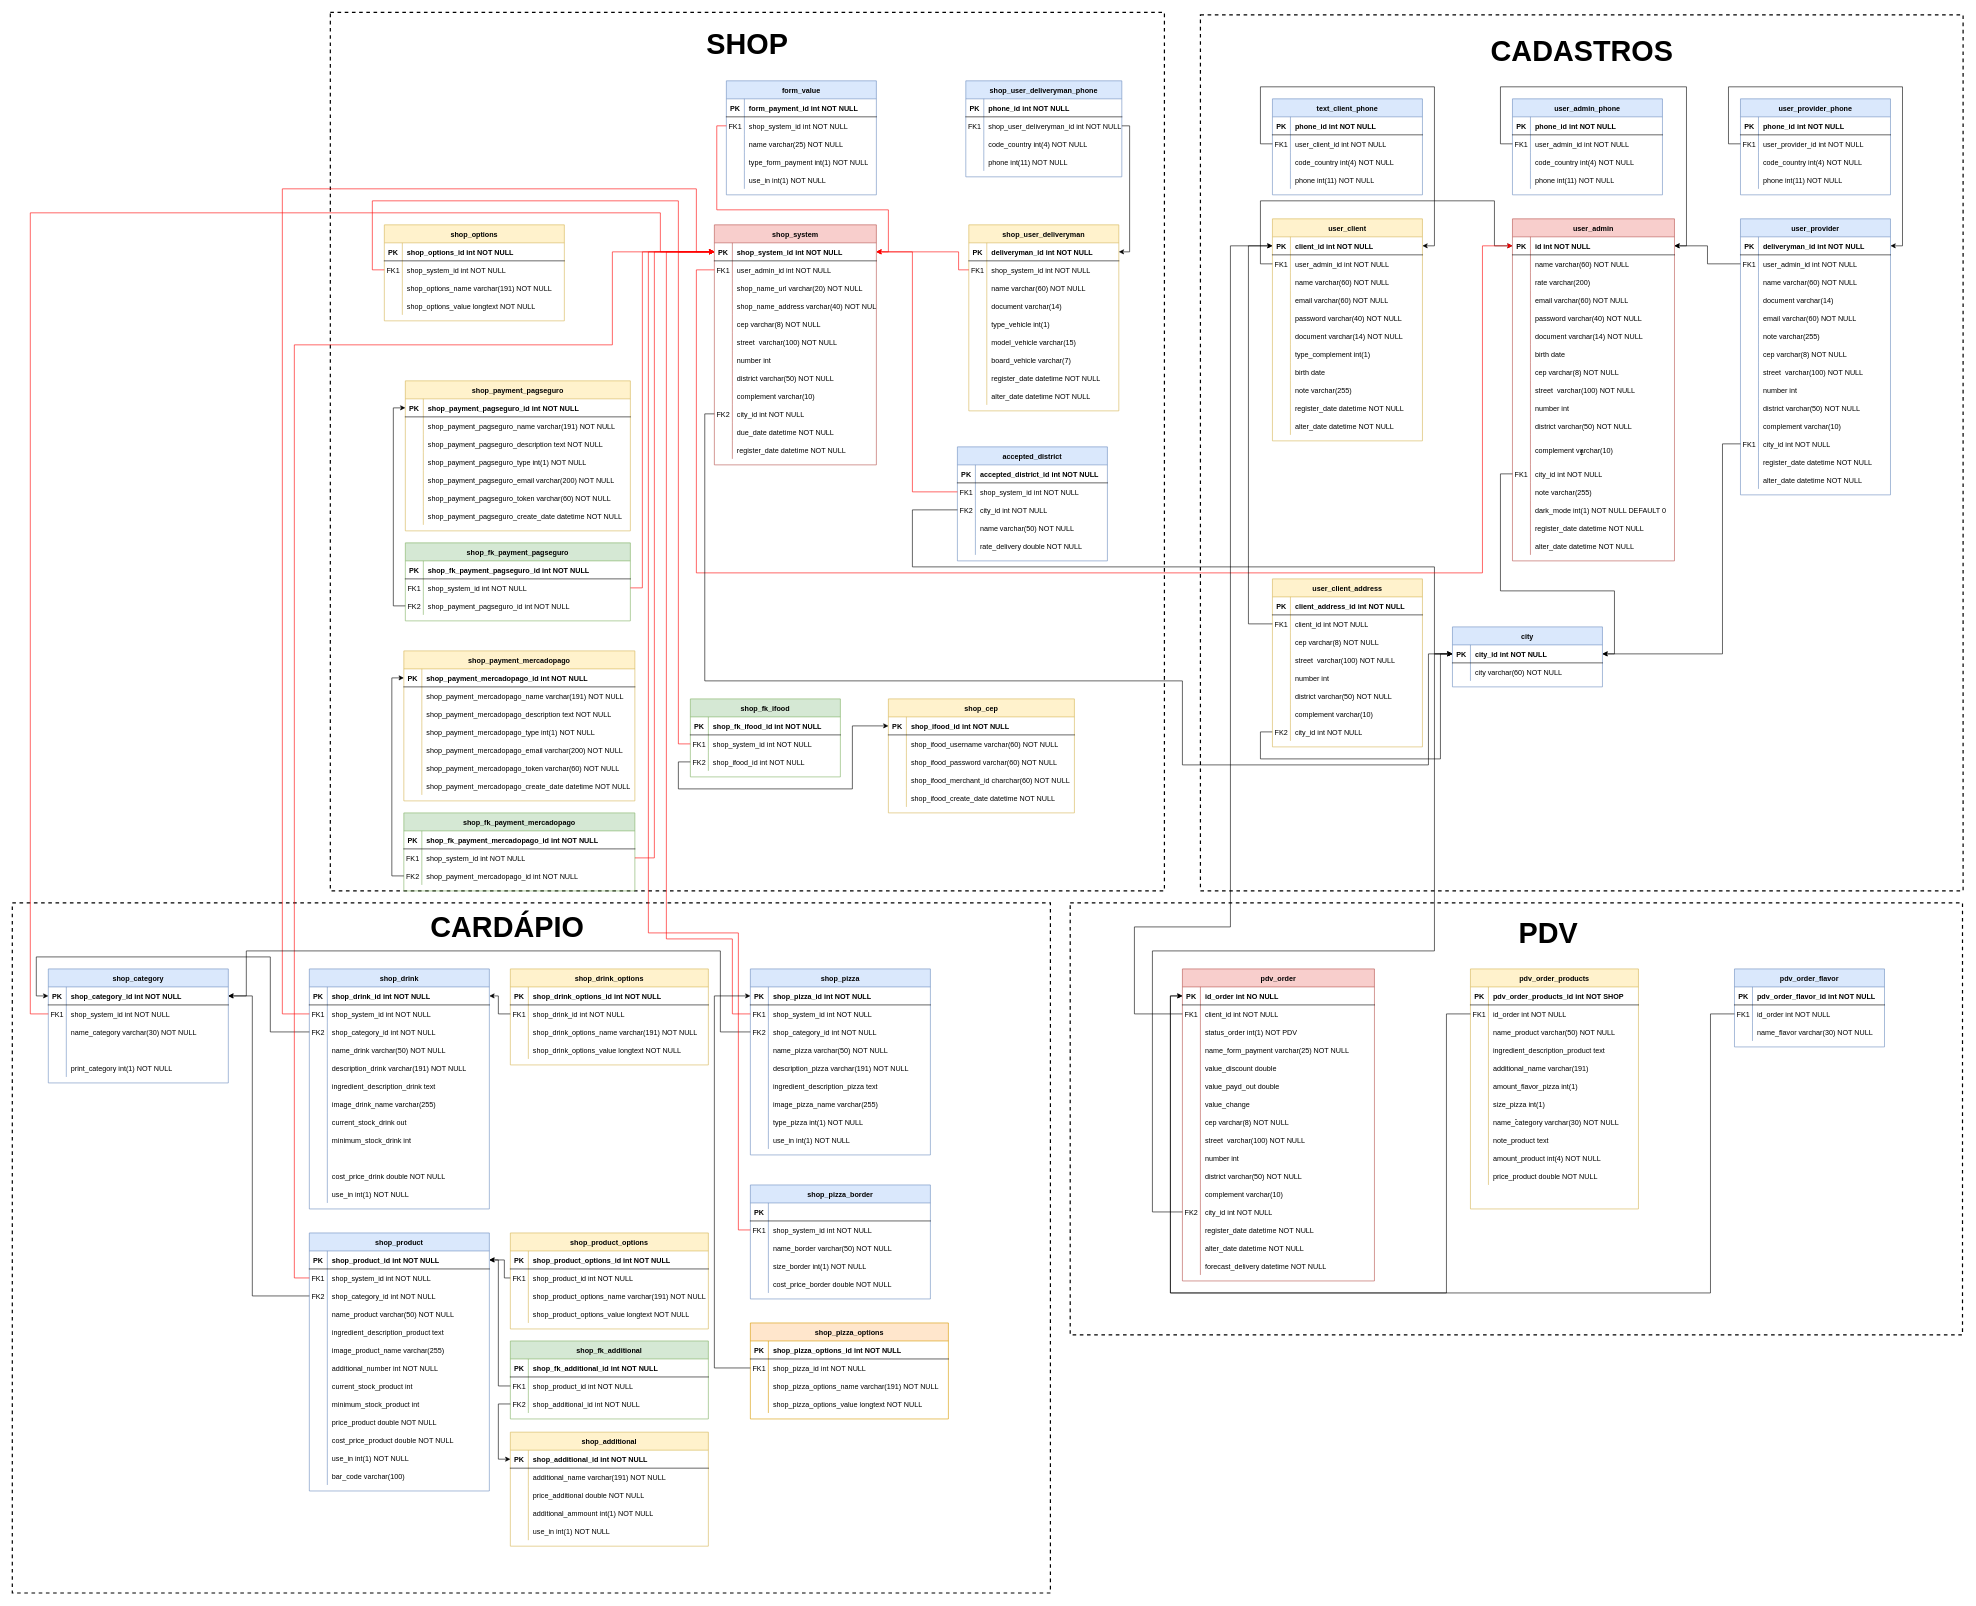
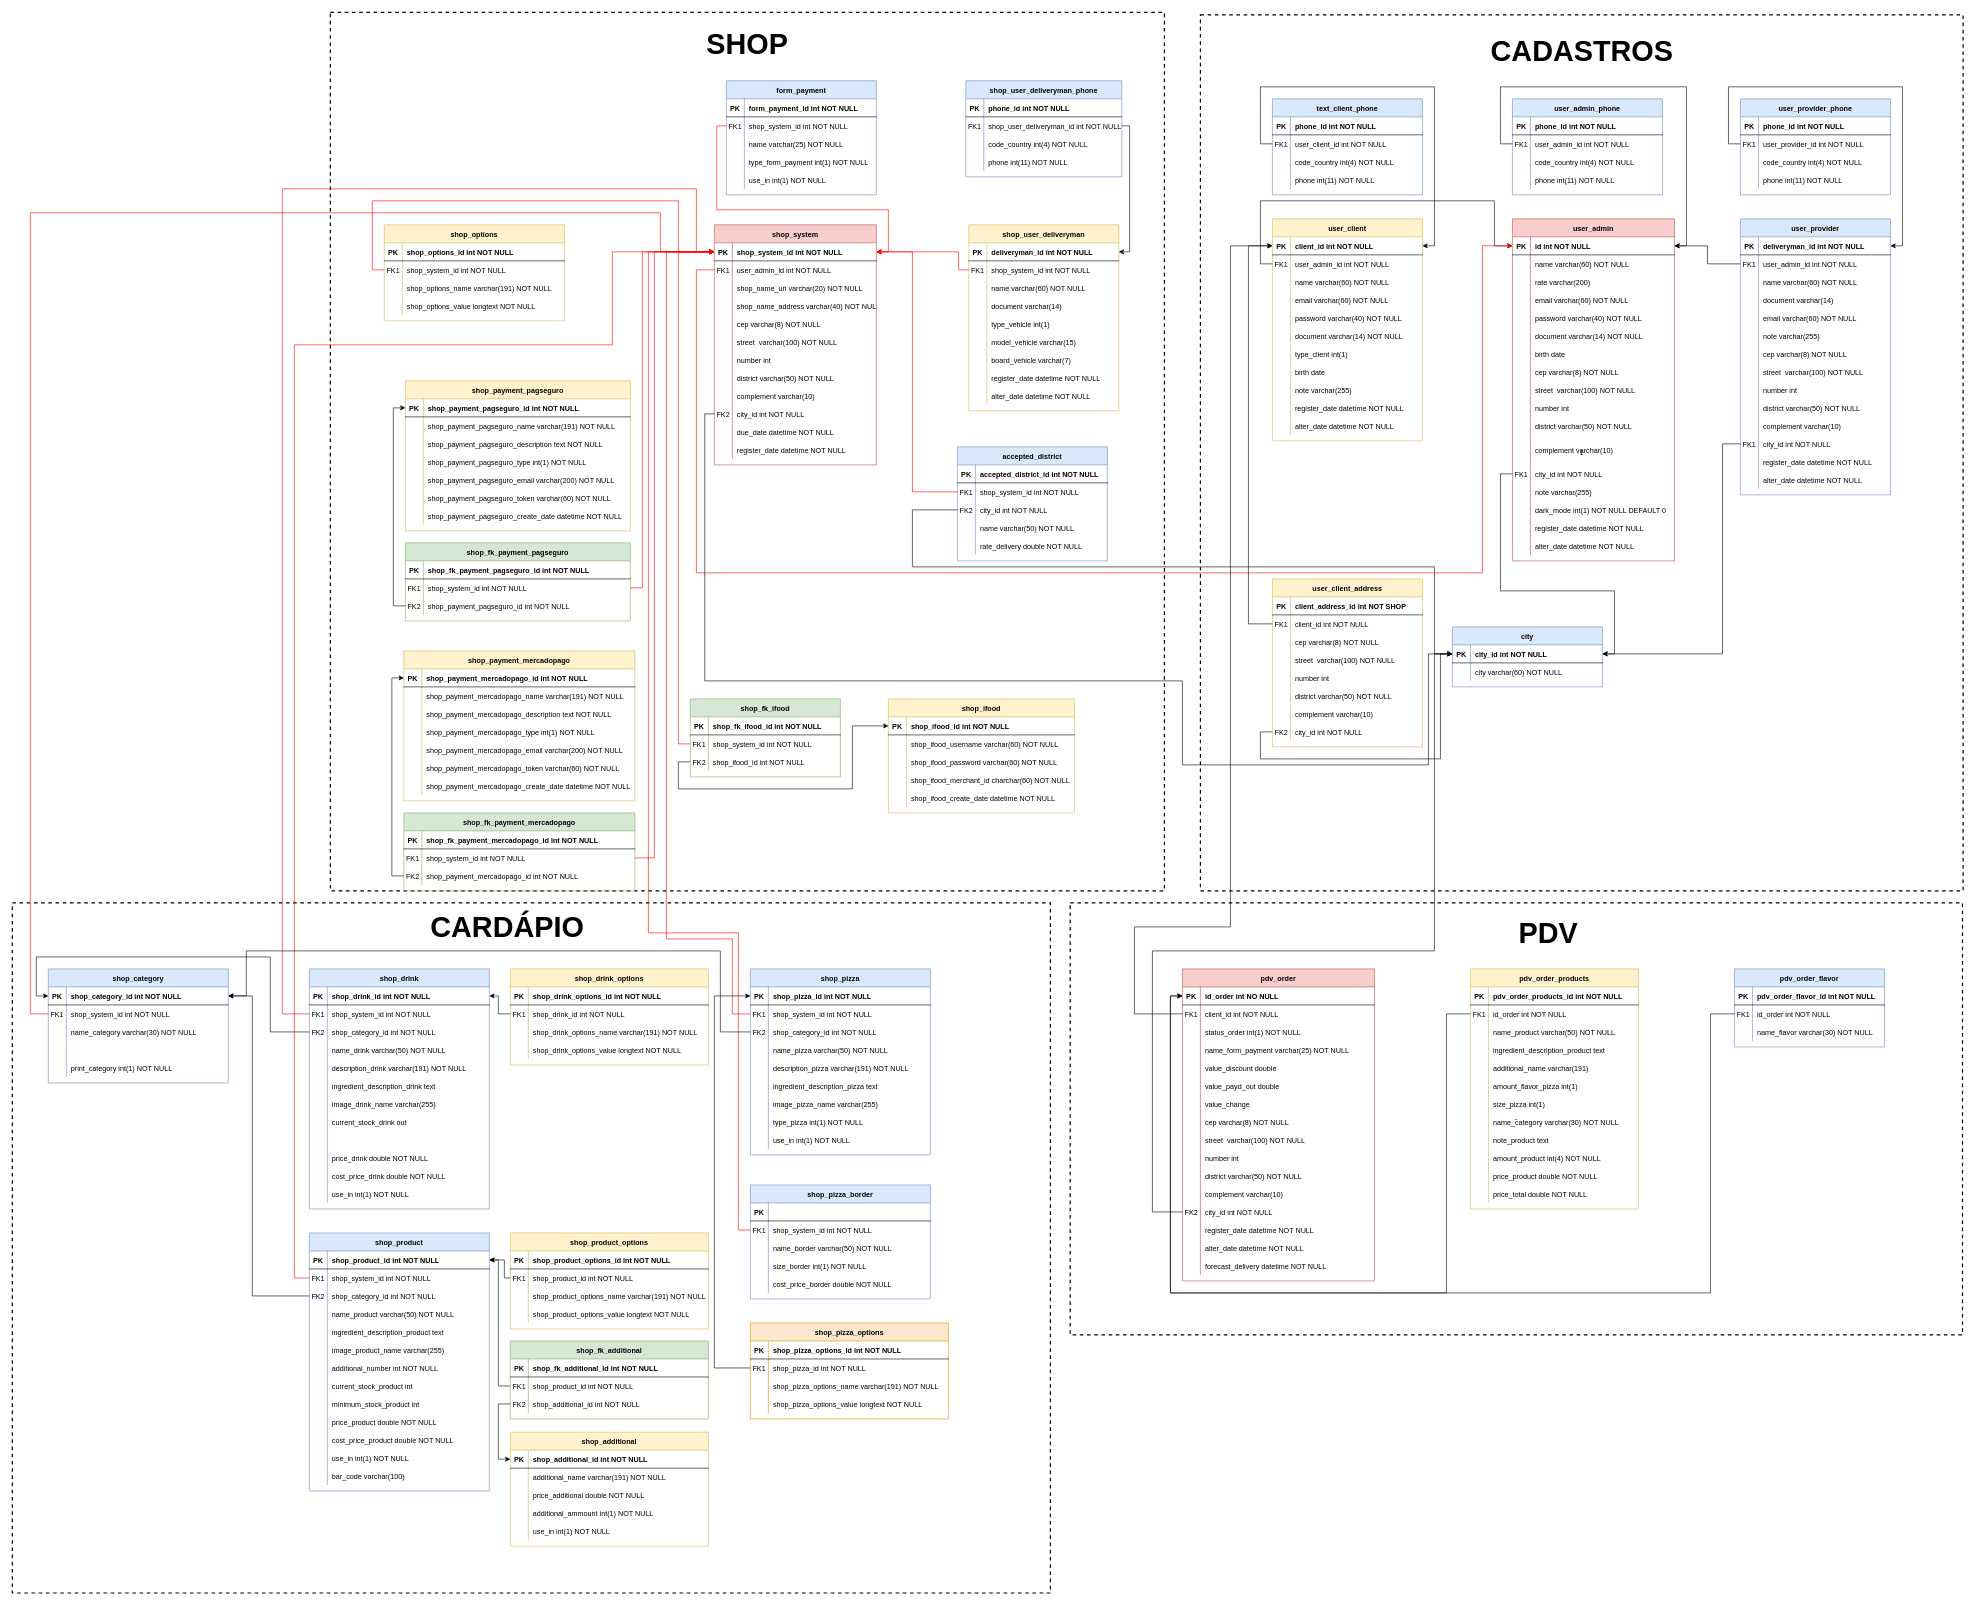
(801, 90) -> (801, 90)
(1336, 354) -> (1327, 354)
(1349, 606) -> (1349, 606)
(981, 708) -> (981, 708)
(1557, 996) -> (1557, 996)
(1255, 1032) -> (1258, 1032)
(408, 1140) -> none
none -> (408, 1158)
none -> (1563, 1194)
